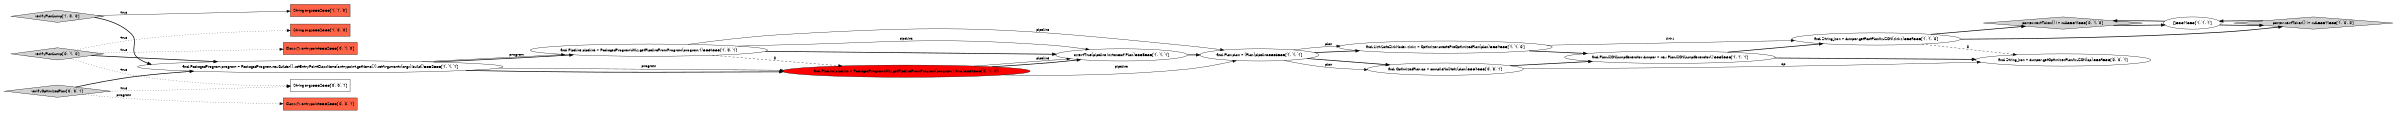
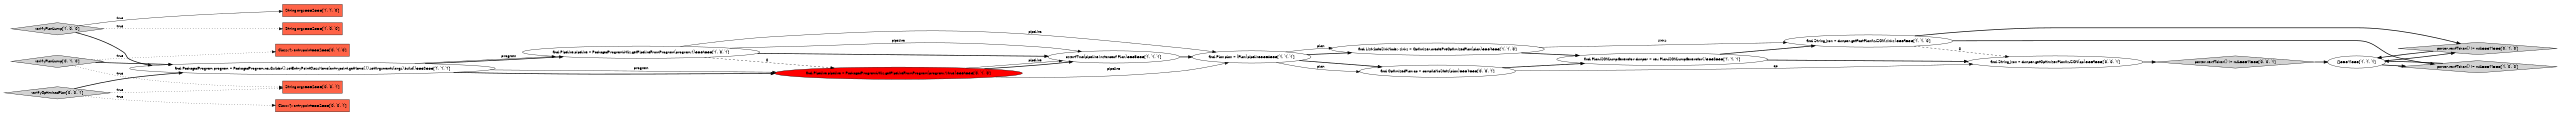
(180, 35) -> (191, 29)
none -> (2235, 62)
(320, 85) -> (312, 87)
(124, 95) -> (120, 97)
